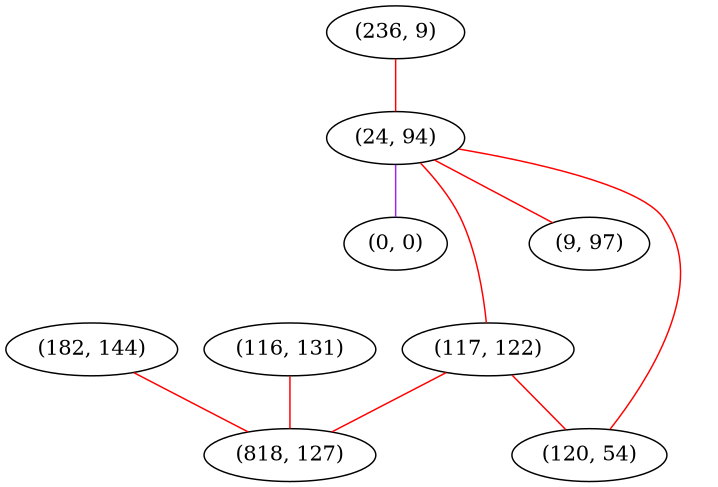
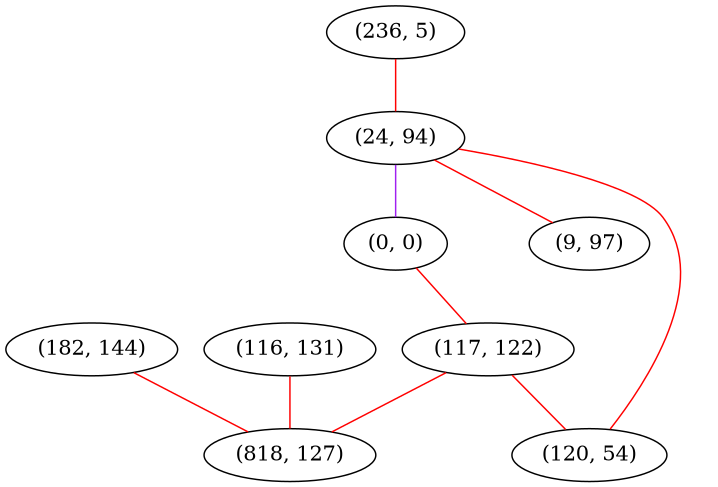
(396, 32) -> (396, 32)
(468, 237) -> (441, 296)
